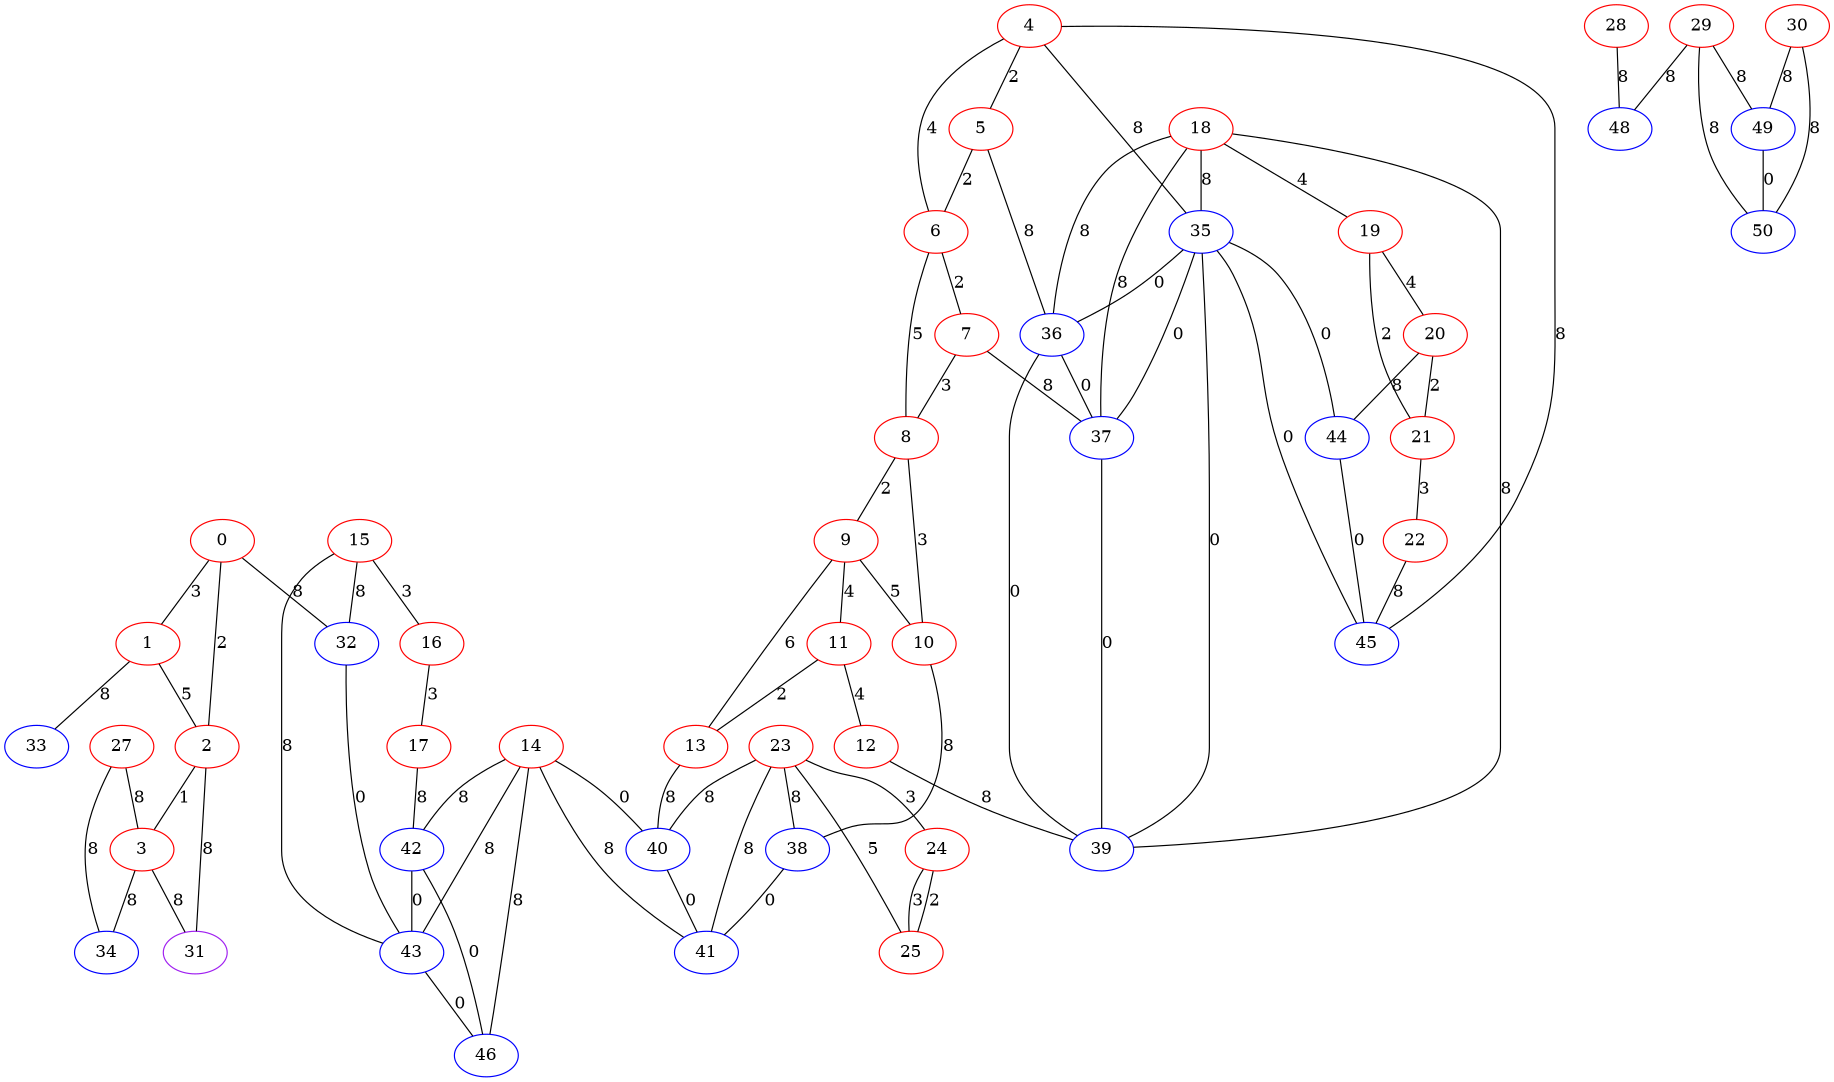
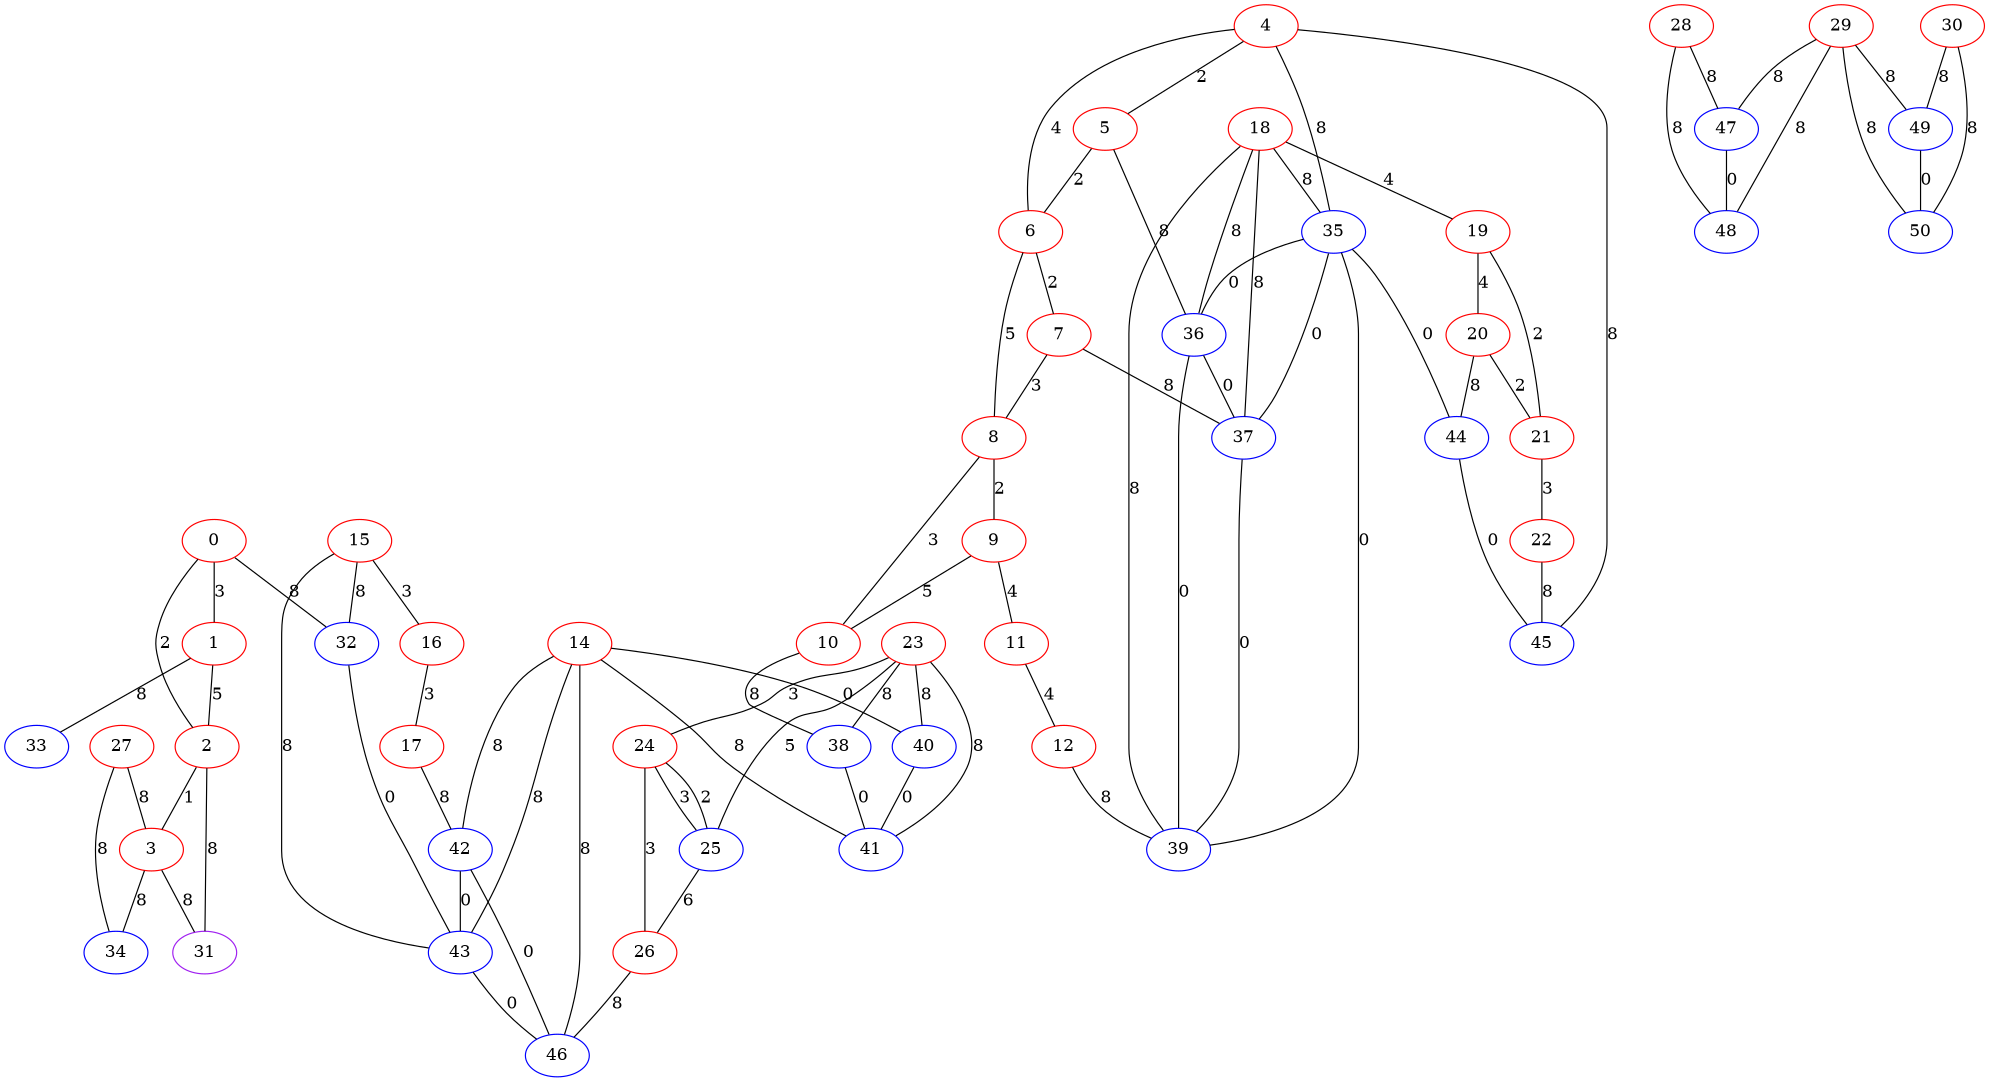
none -> (1726, 129)
(1277, 440) -> none
(696, 747) -> none
none -> (645, 953)
(911, 953) -> (711, 850)
